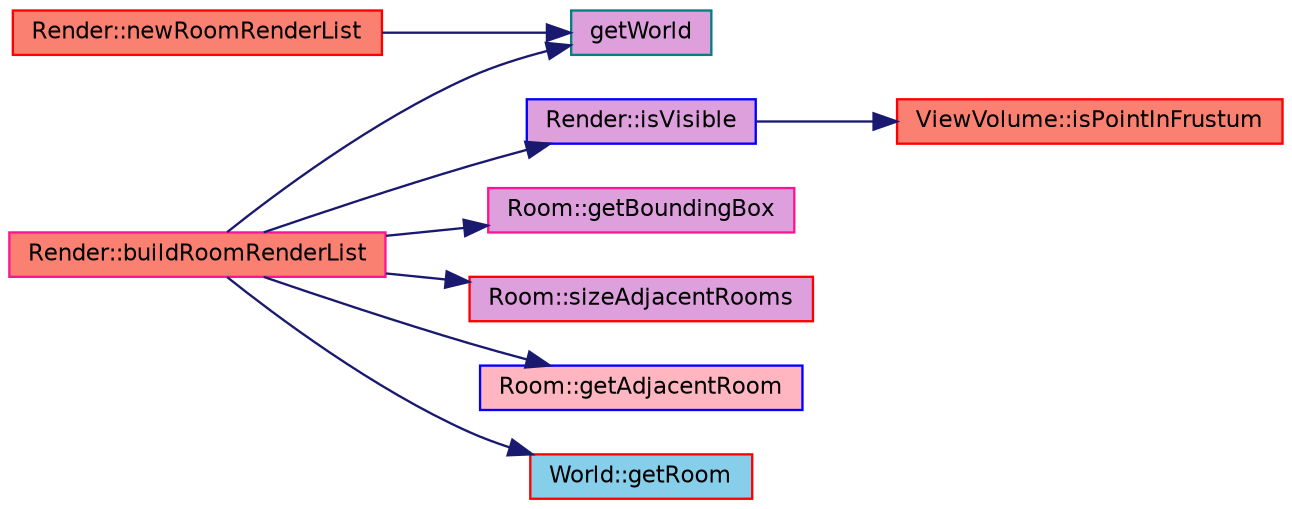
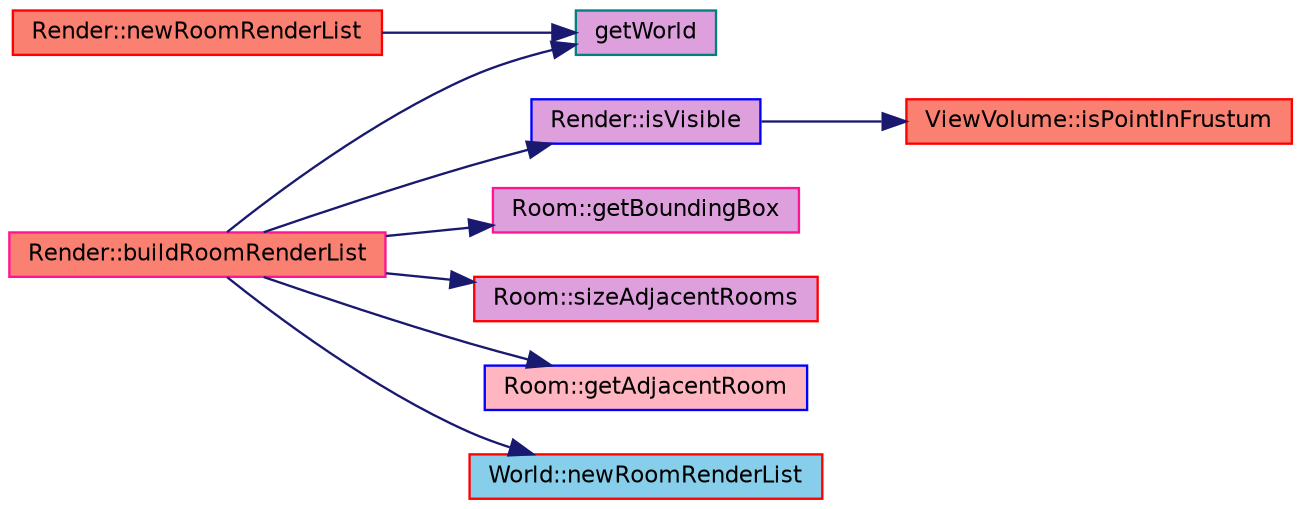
(641, 477) -> (646, 477)
